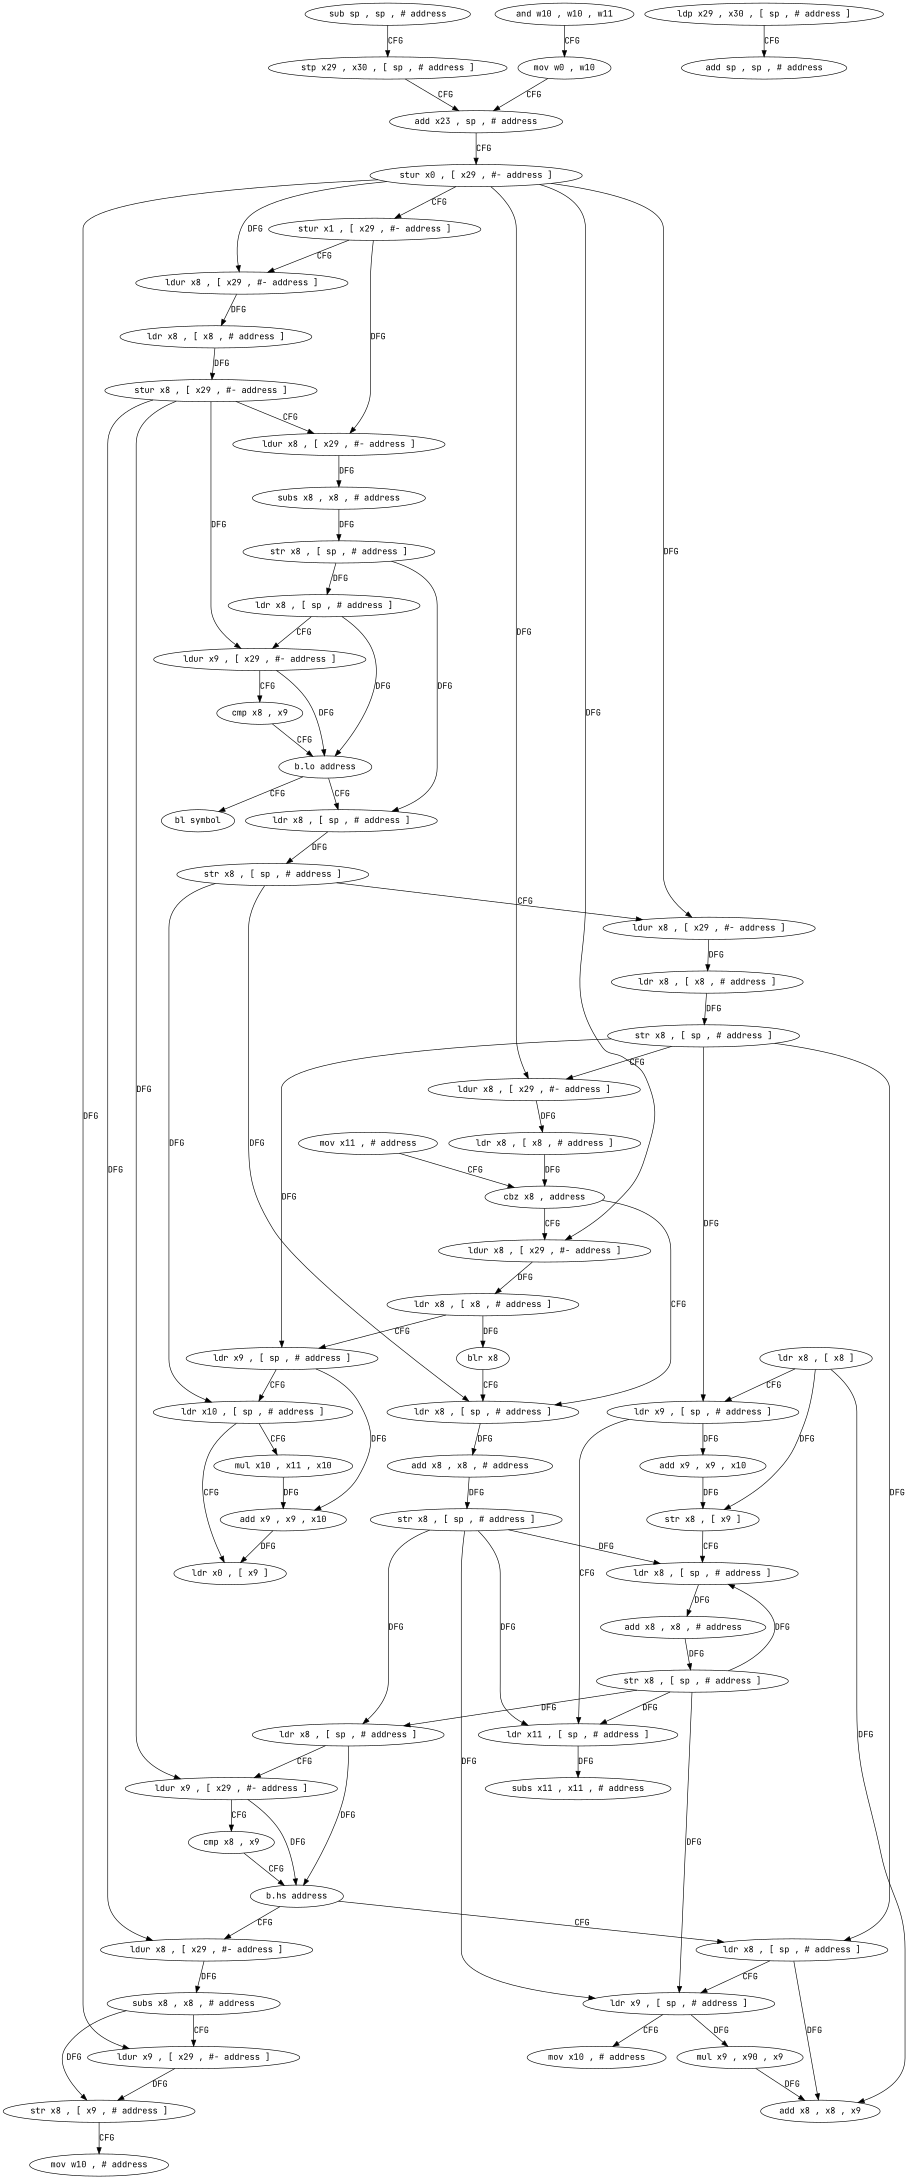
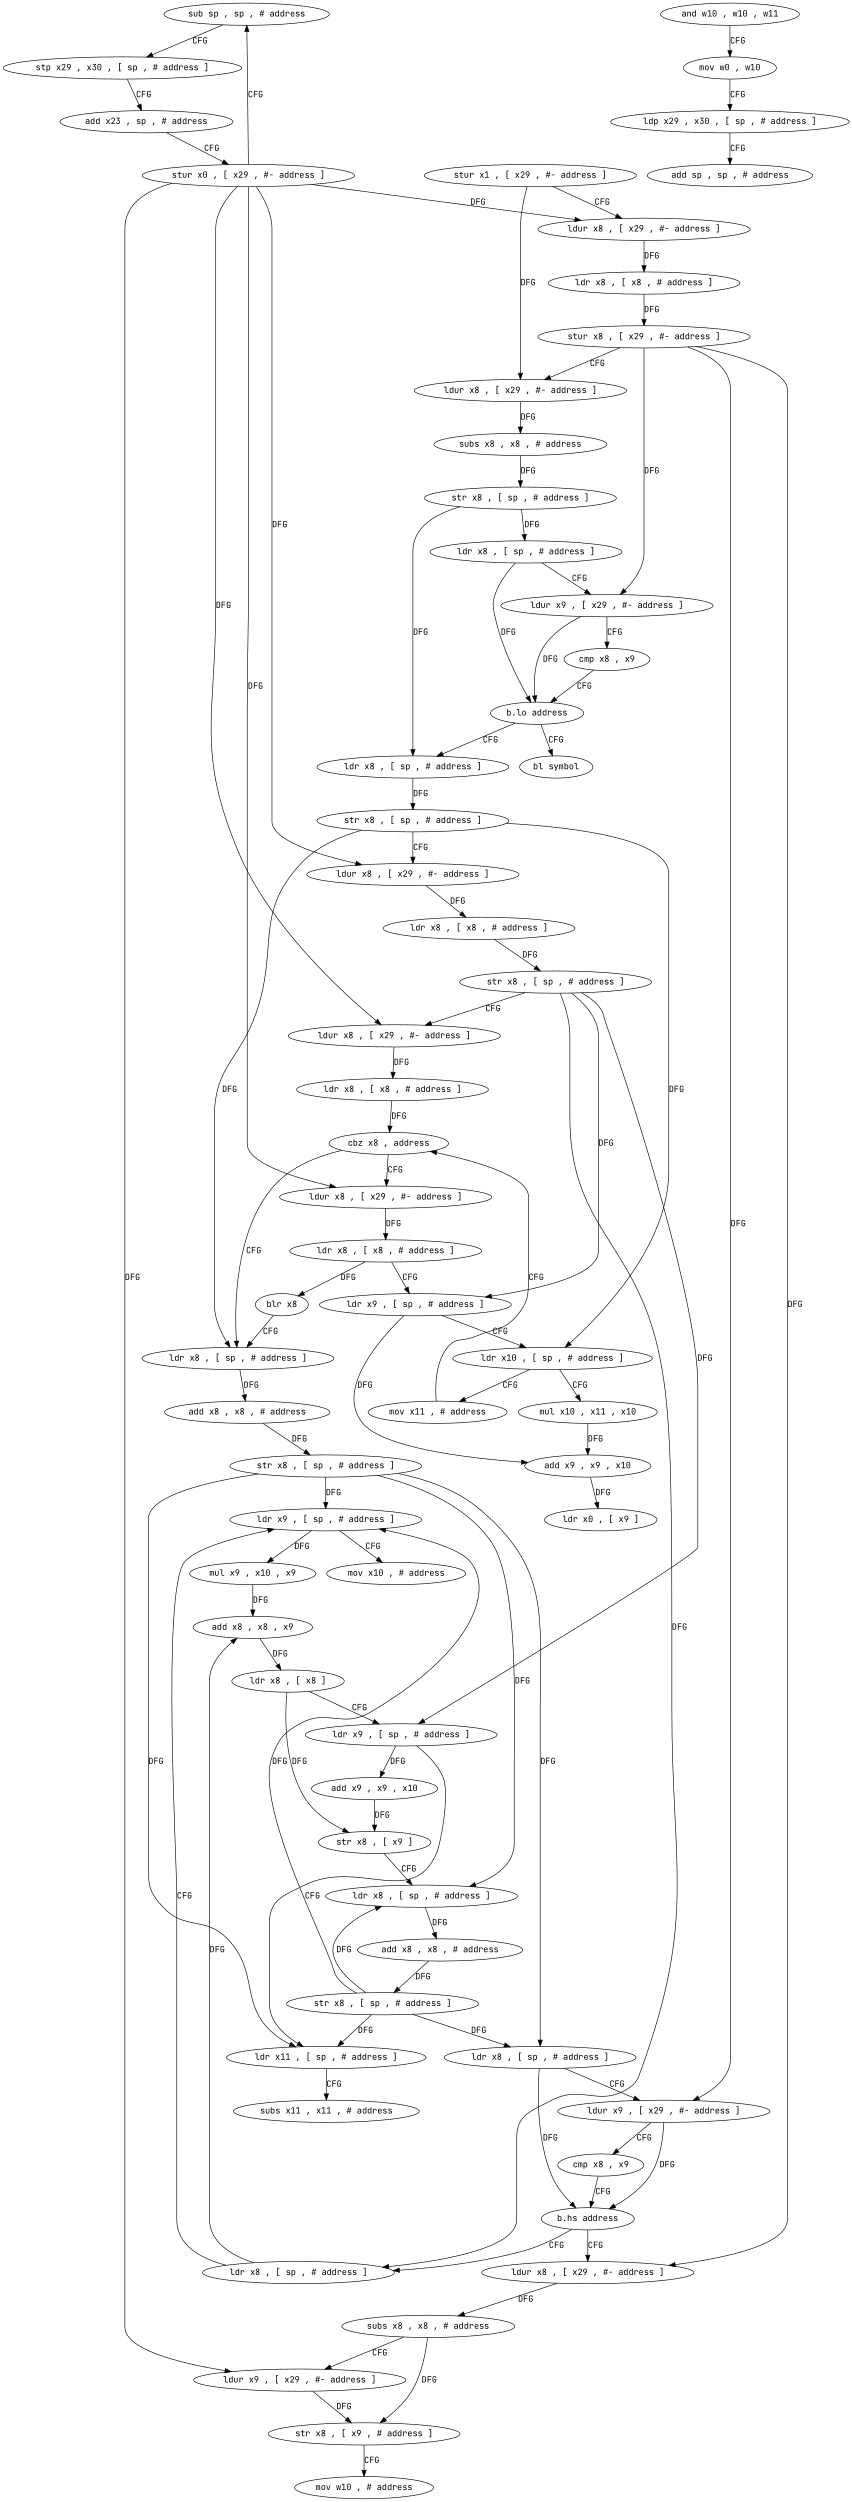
(523, 93) -> (730, 92)
(428, 201) -> (248, 98)
(203, 1486) -> (498, 1384)
(858, 1744) -> (269, 1652)
(586, 1762) -> (334, 2084)
(740, 2058) -> (253, 1574)
